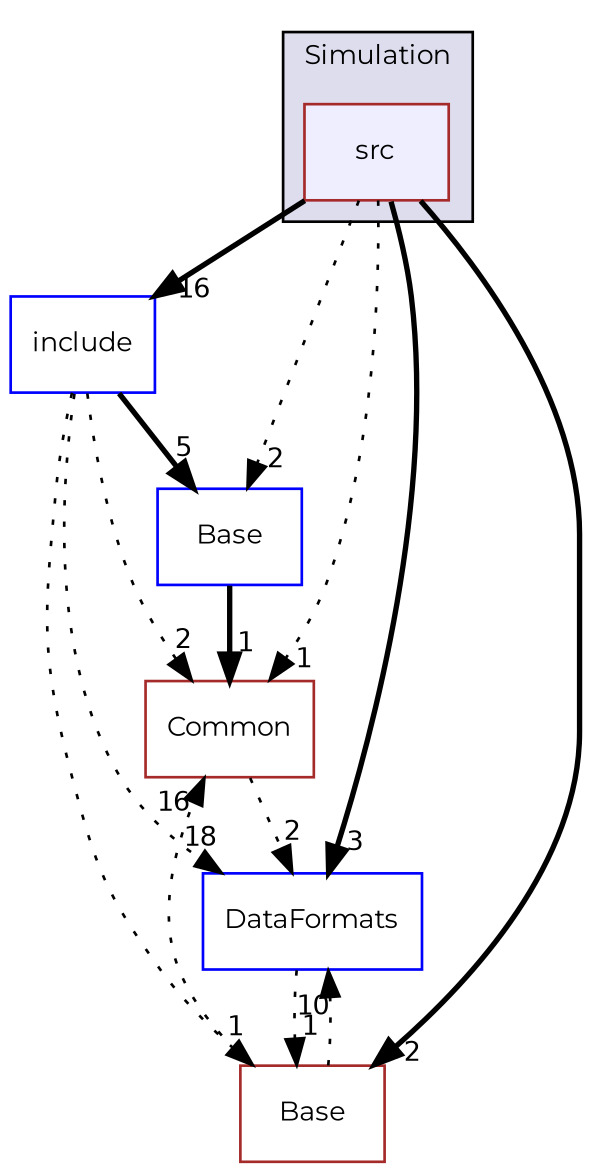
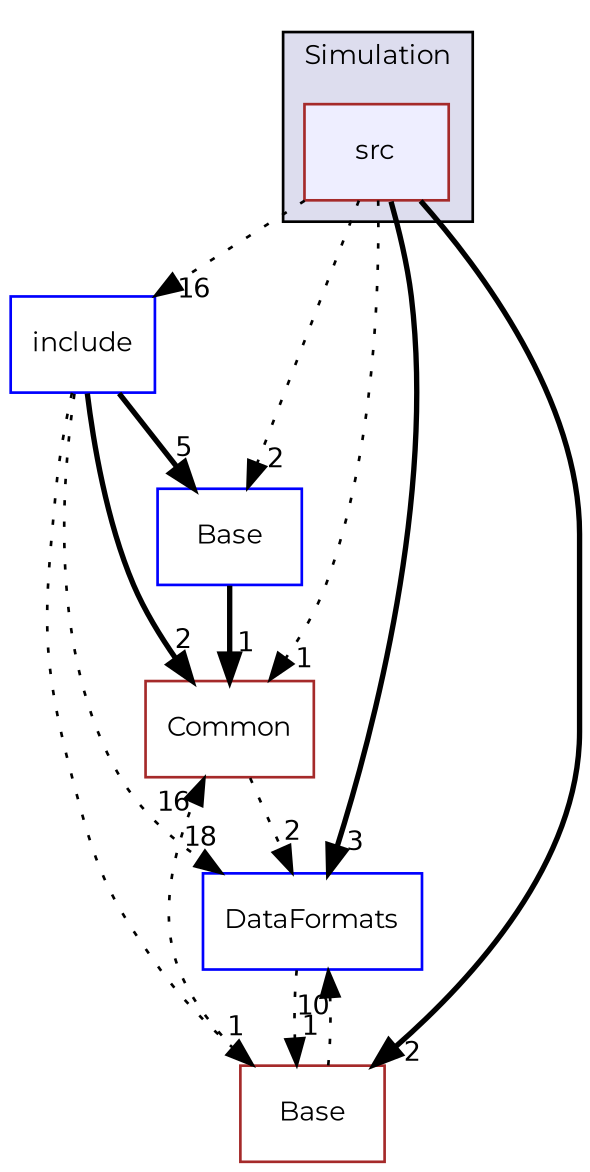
(242, 241) -> (242, 241)
(115, 532) -> (115, 532)
